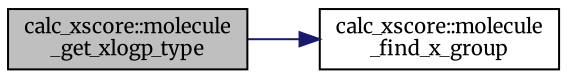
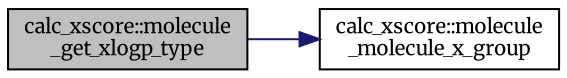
(439, 39) -> (439, 39)
